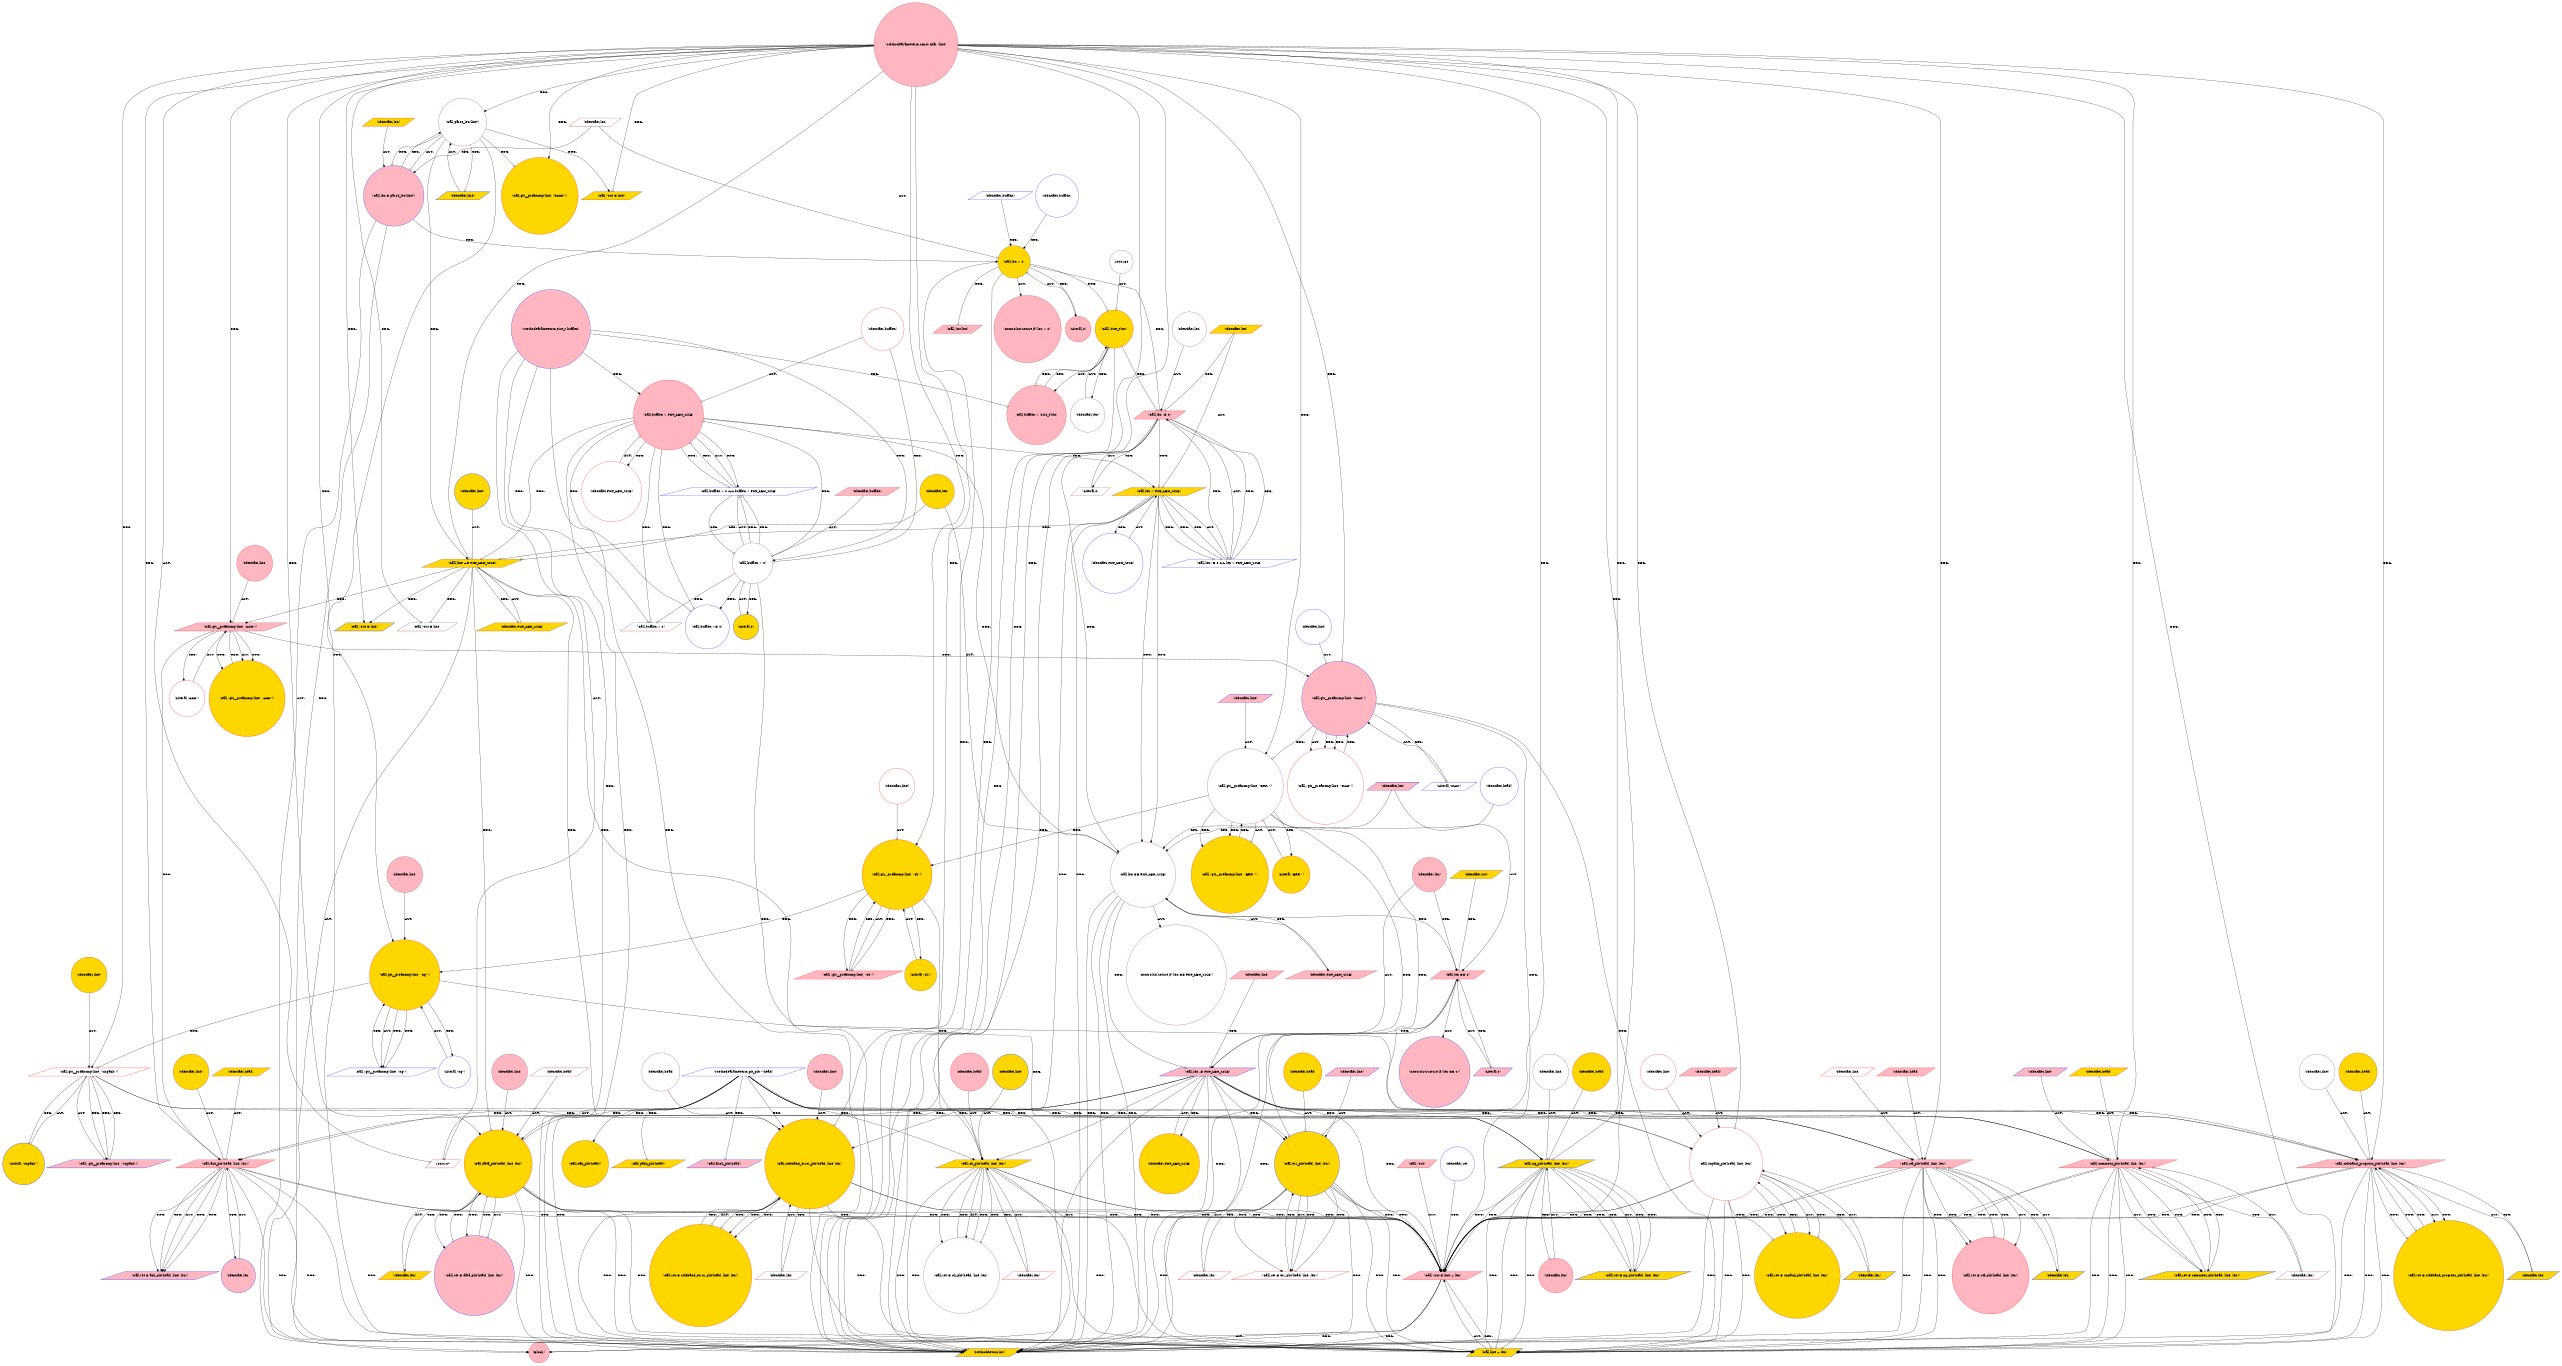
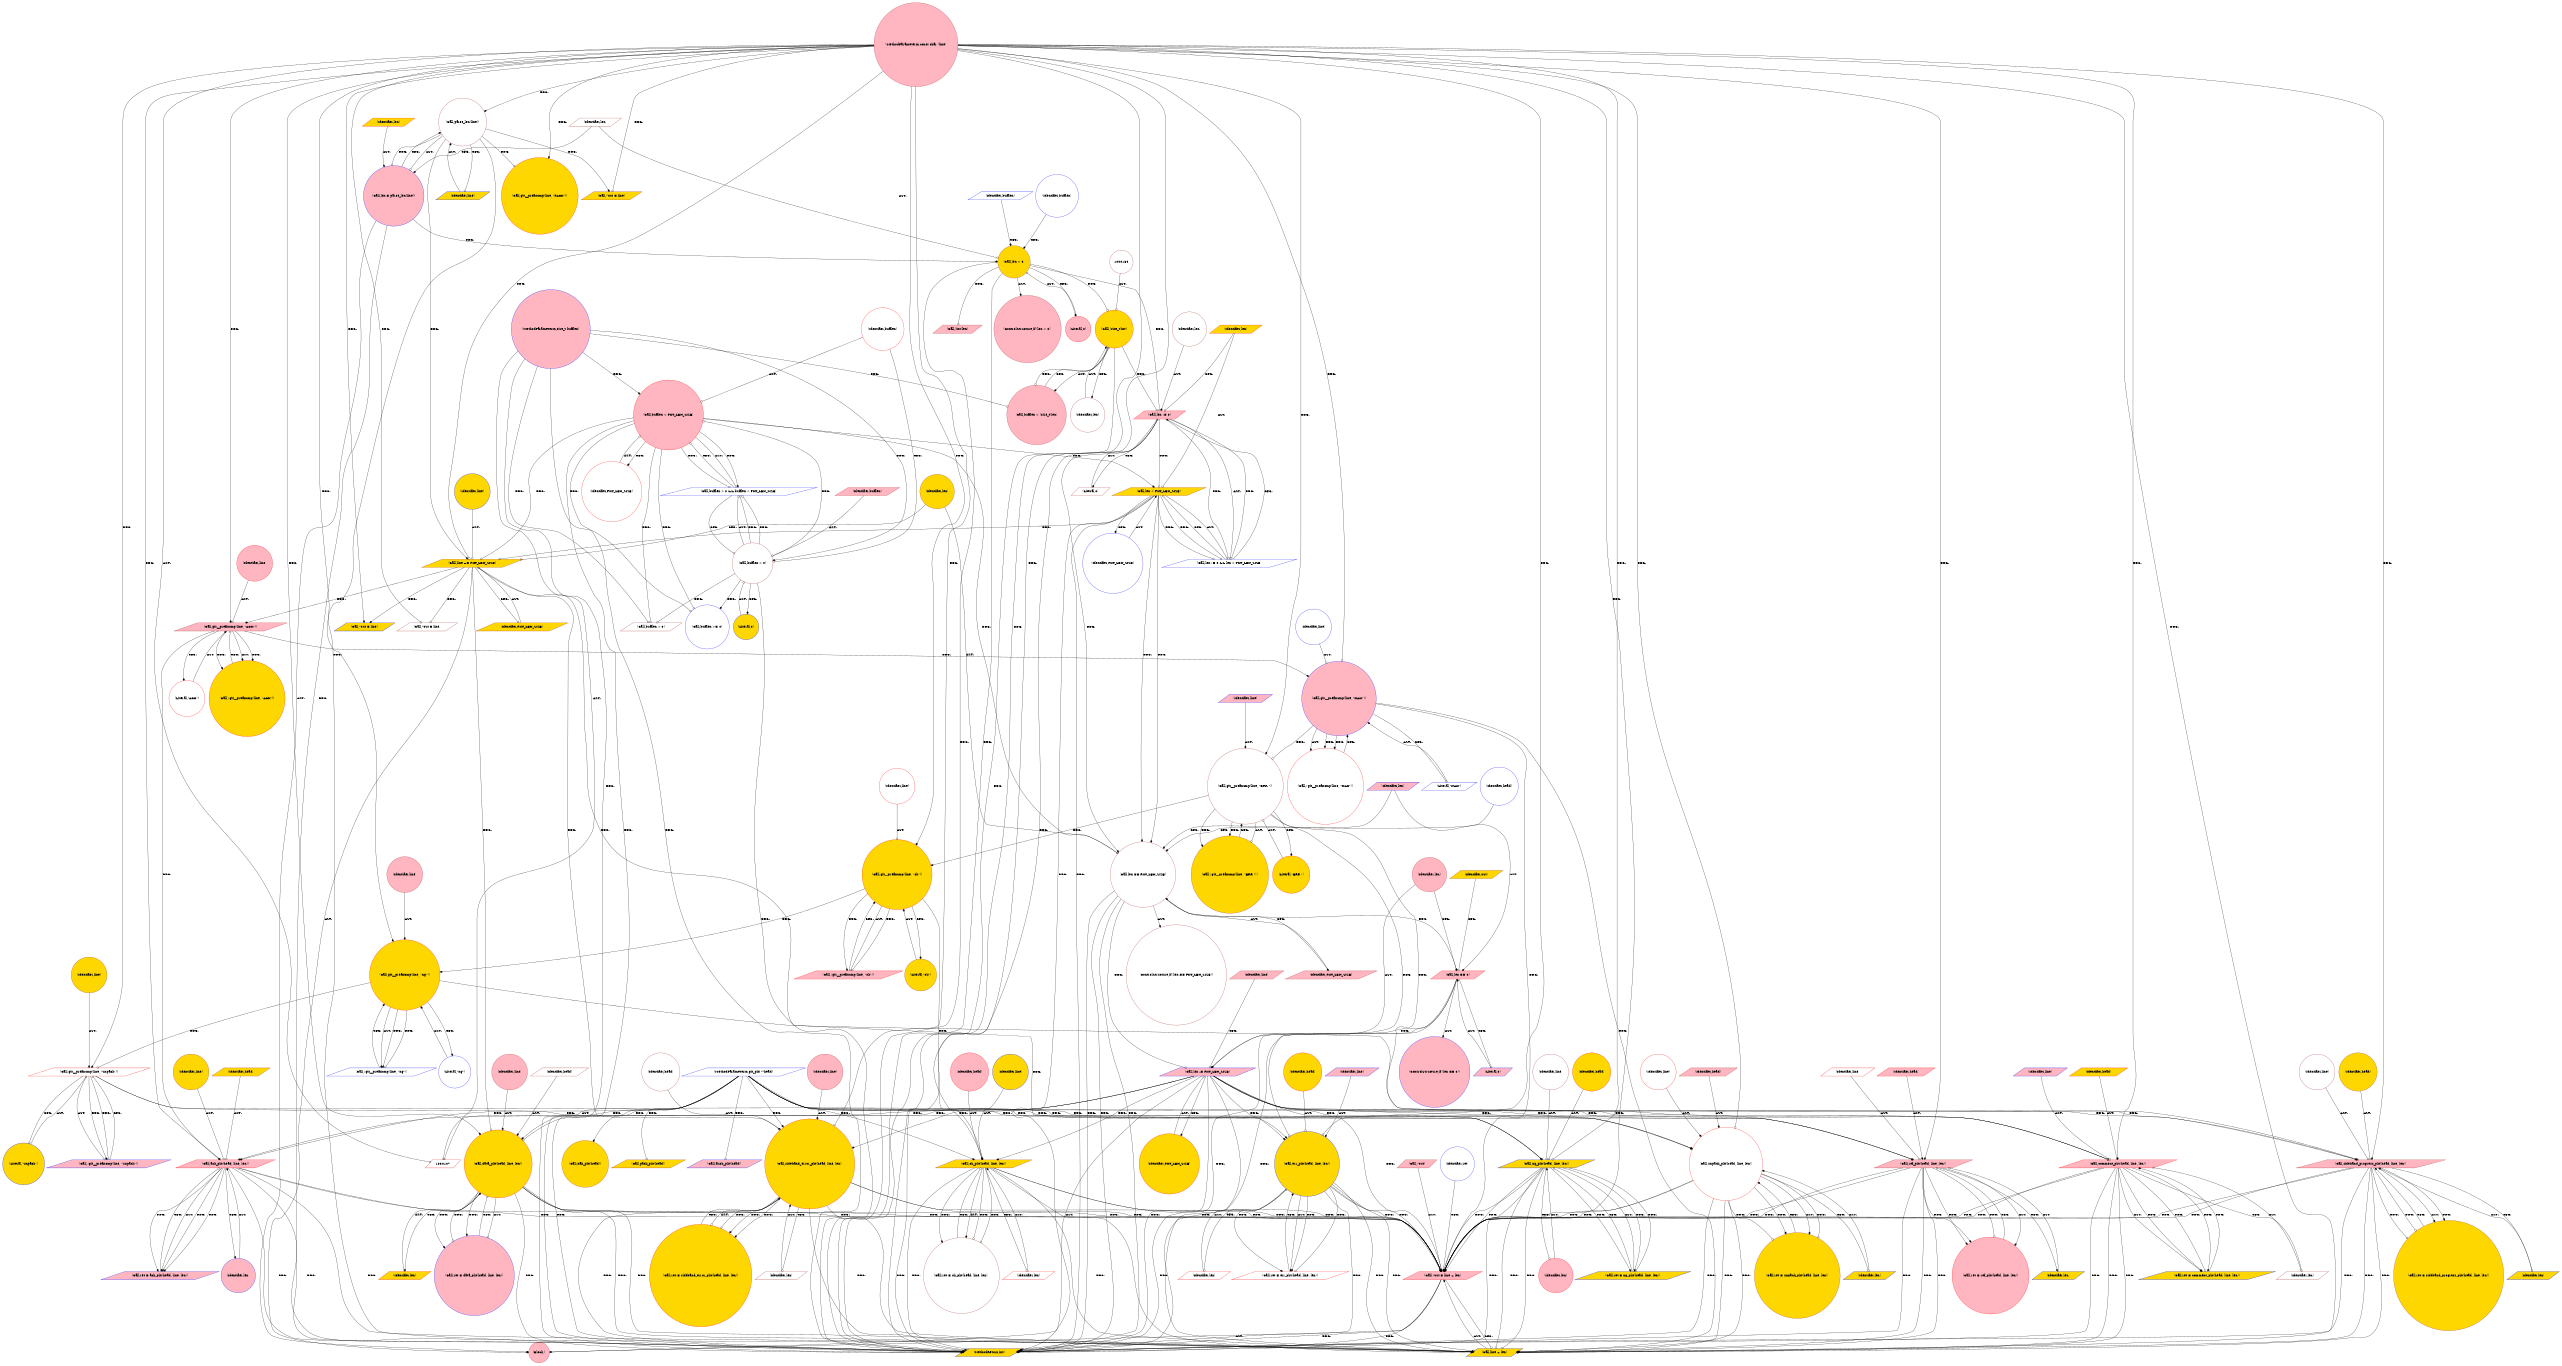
none -> (1217, 1118)
(2220, 1215) -> (2220, 1215)
